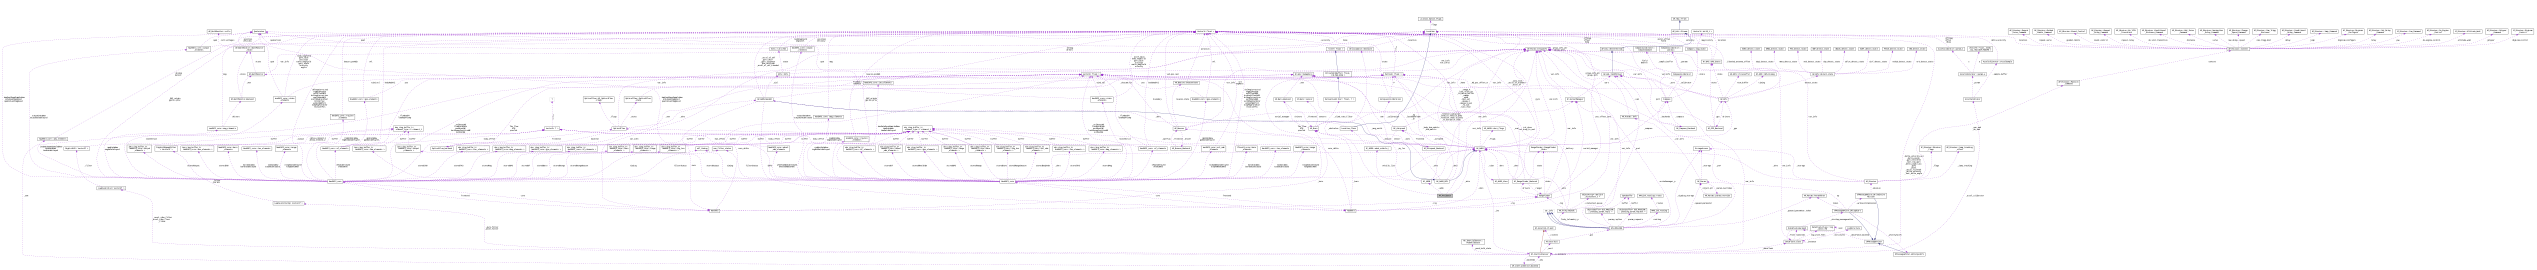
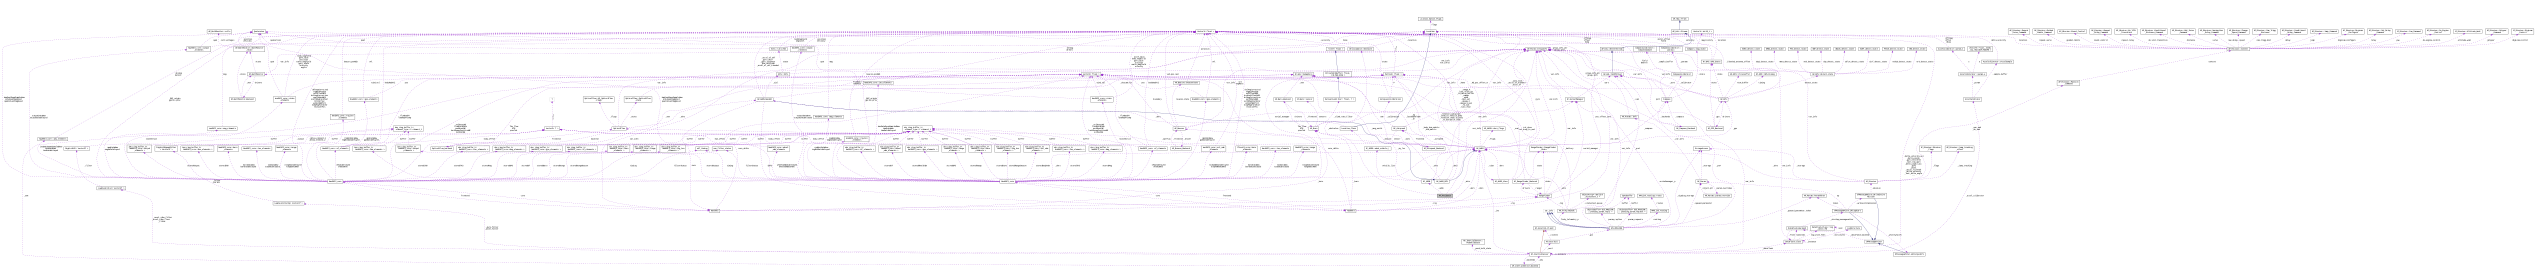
(231, 114) -> (251, 86)
(1507, 160) -> (1095, 205)
